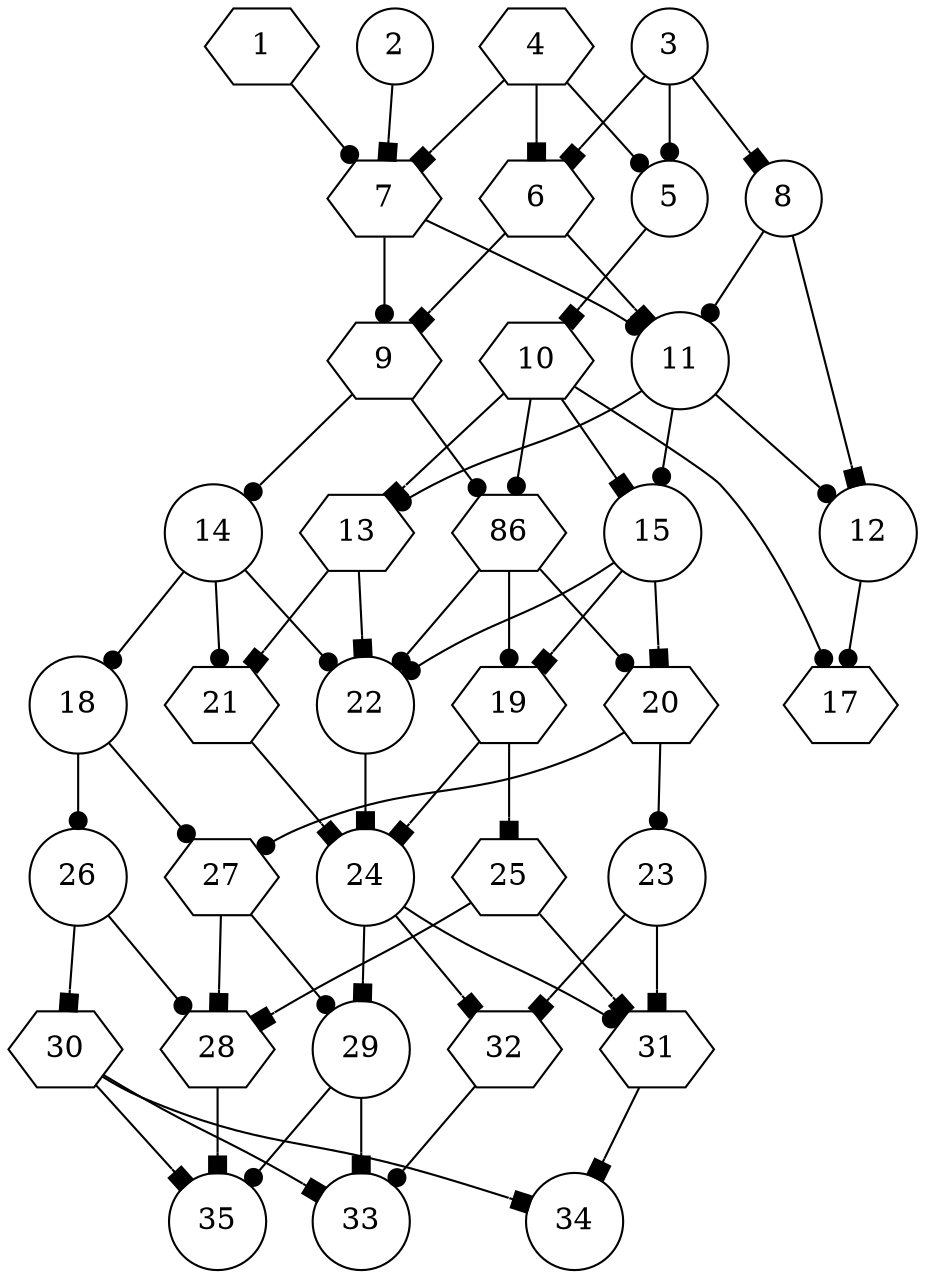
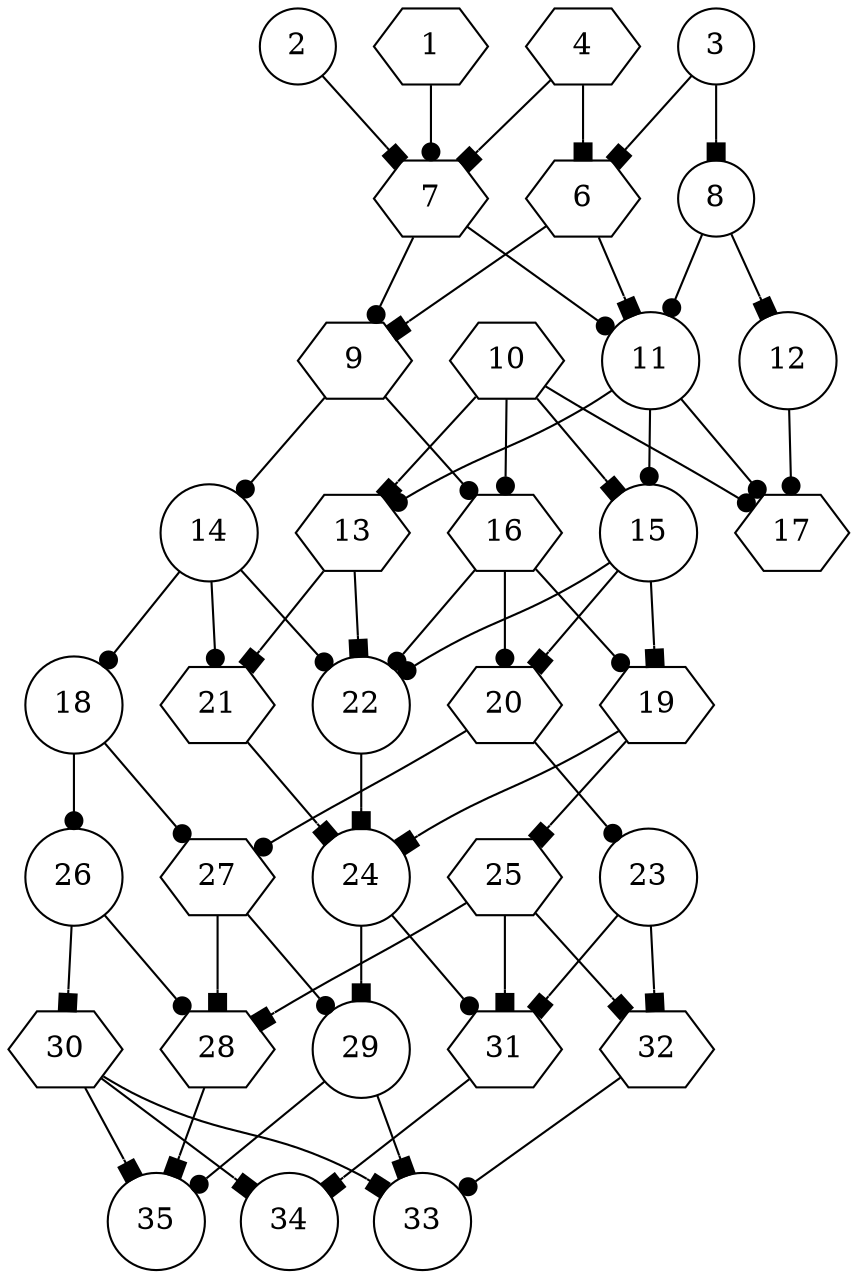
(670, 199) -> none
(768, 441) -> (716, 440)
(509, 533) -> (505, 533)
(429, 955) -> (570, 951)
